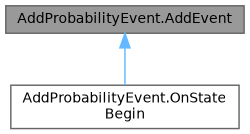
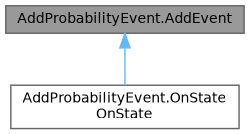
(125, 107) -> (125, 107)
